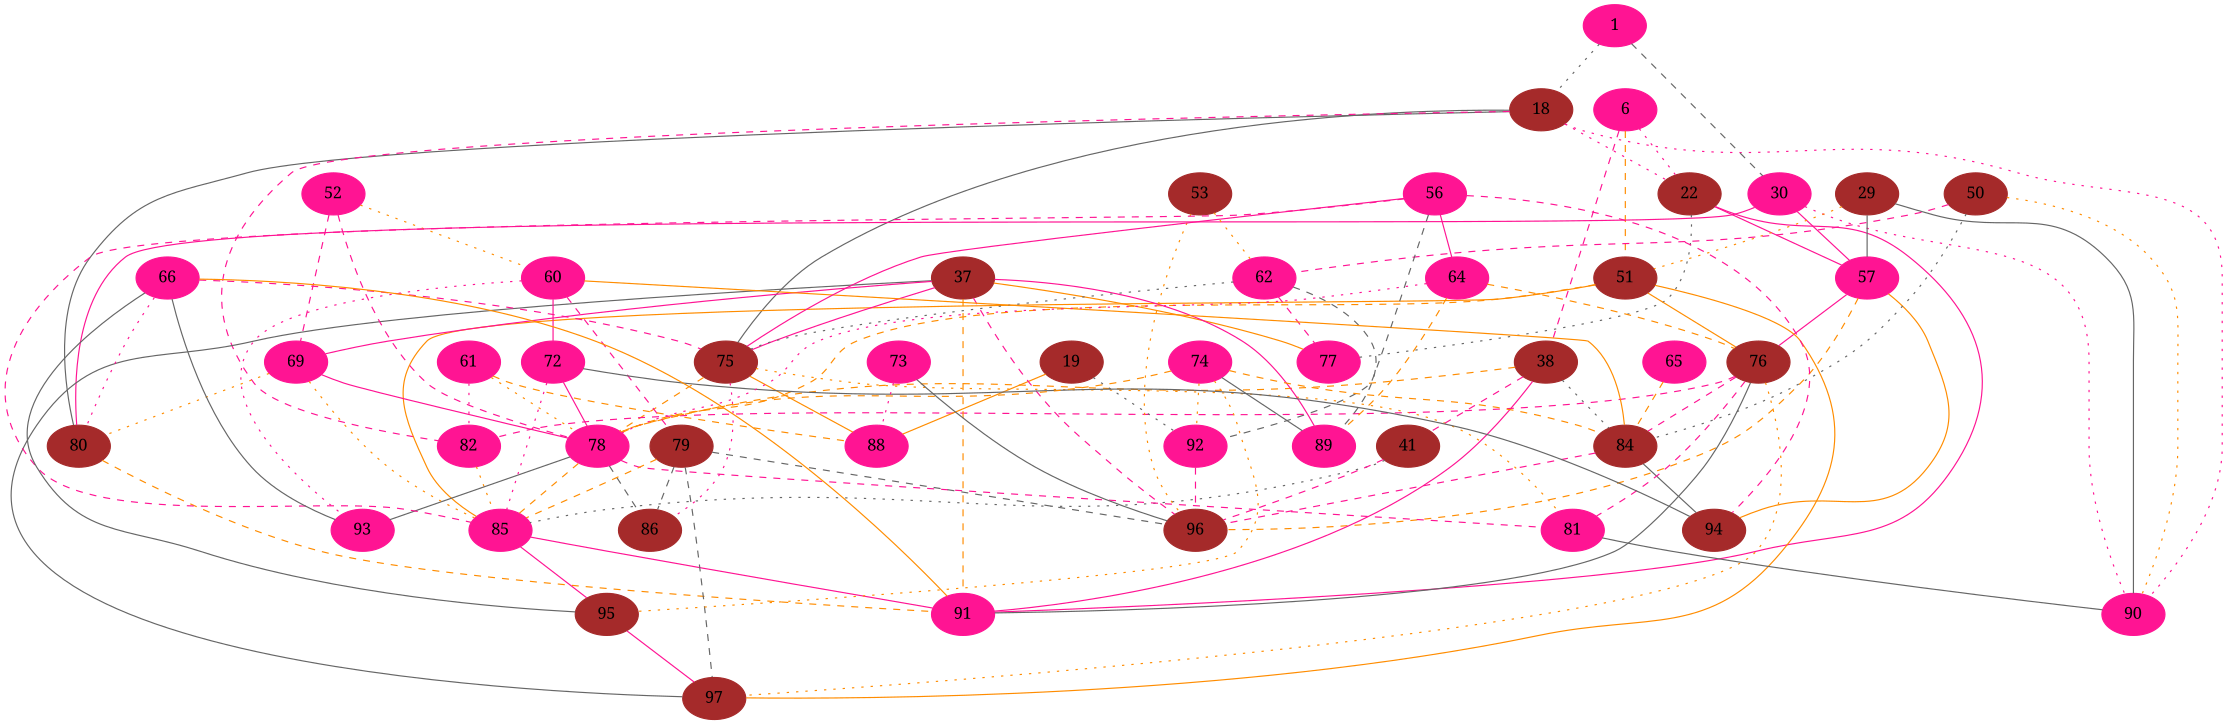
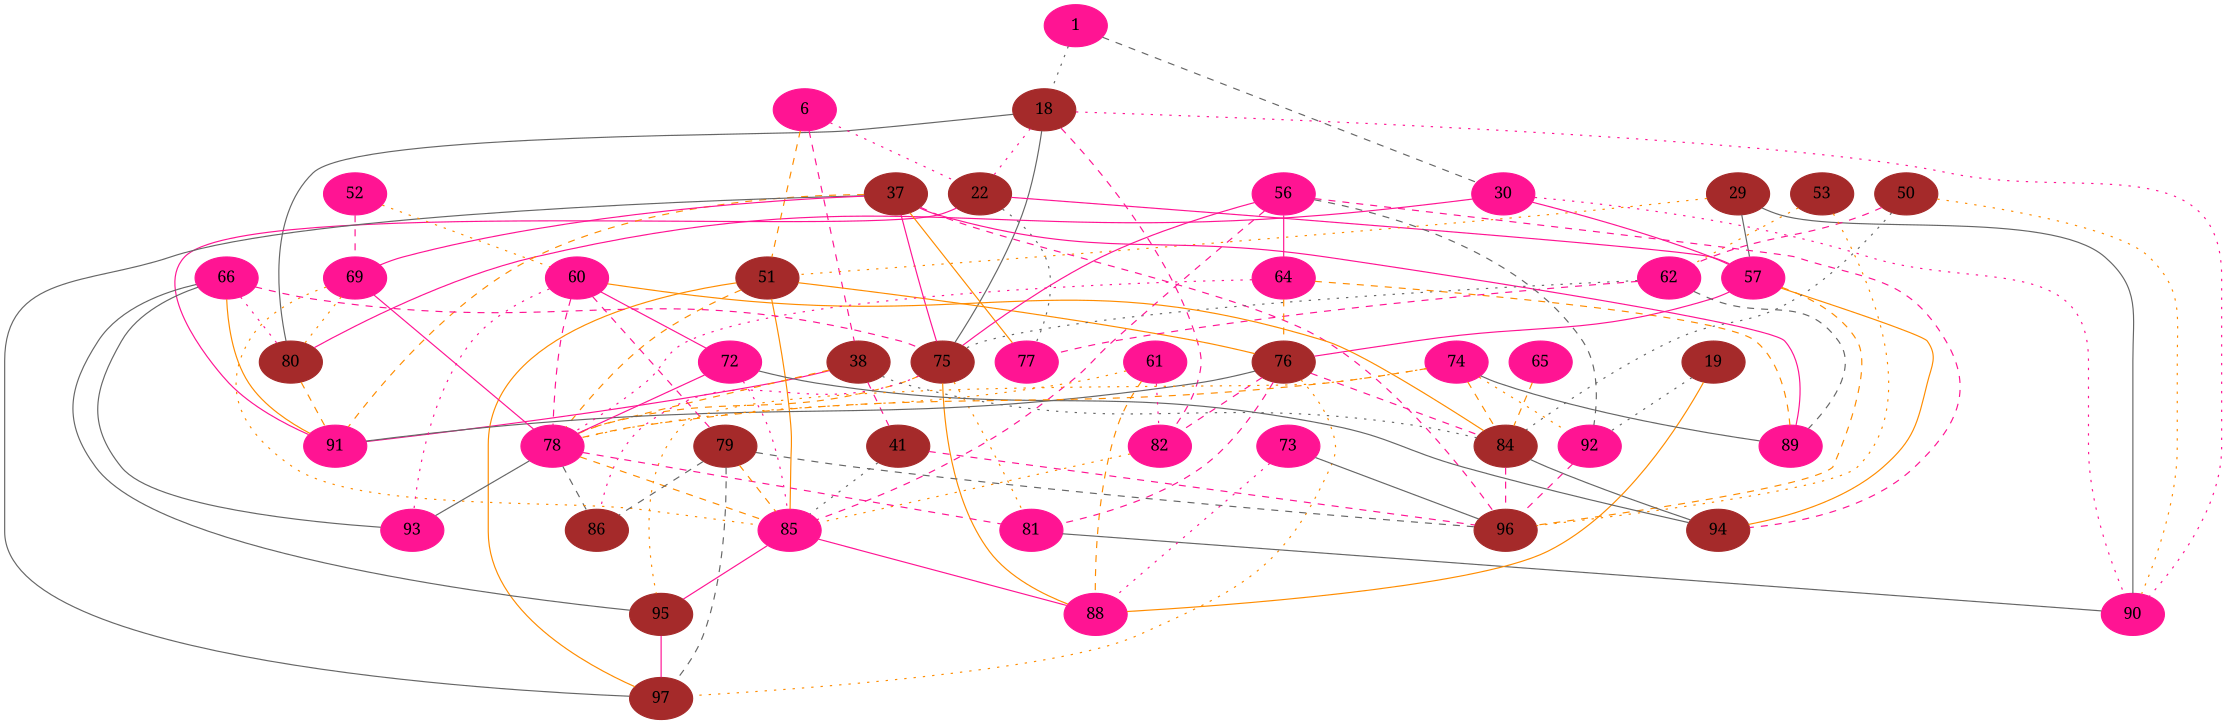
(419, 375) -> (558, 361)
(731, 573) -> (943, 572)
